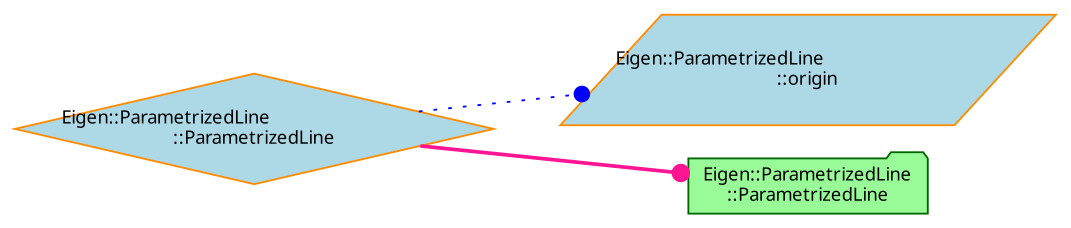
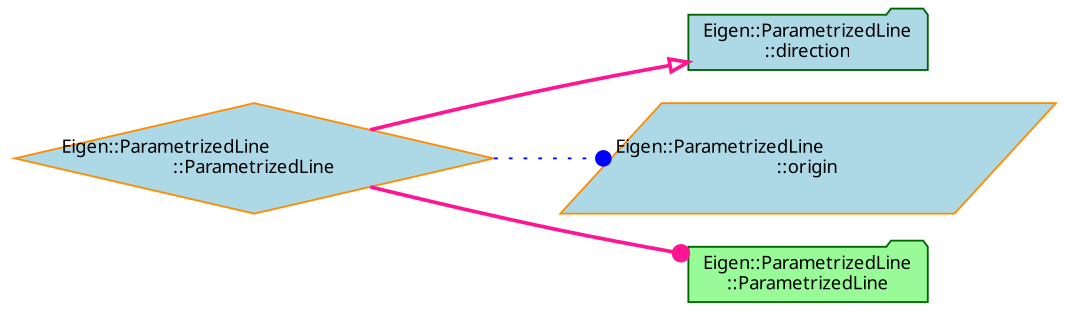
none -> (808, 42)
